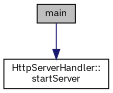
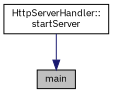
(56, 36) -> (56, 47)
